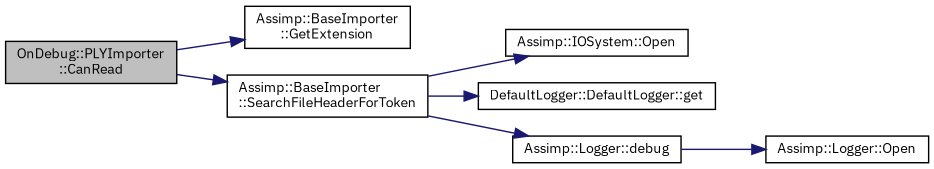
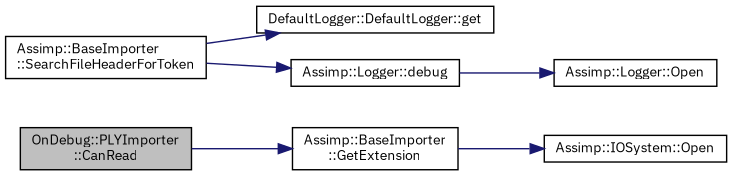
(471, 68) -> (494, 149)
(195, 77) -> none
